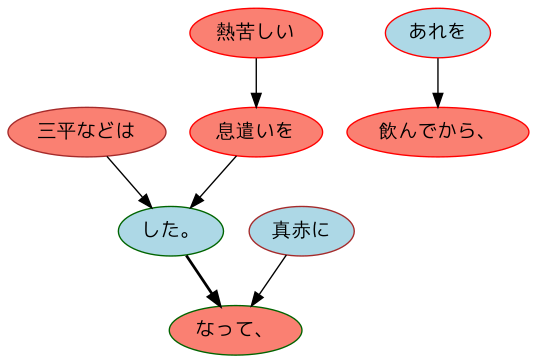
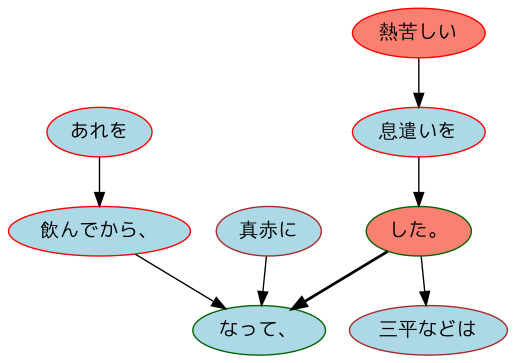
(87, 132) -> (428, 330)
(256, 132) -> (419, 132)
(438, 132) -> (100, 231)
(125, 177) -> (423, 274)
(171, 231) -> (419, 231)
none -> (174, 278)
(236, 330) -> (259, 330)
